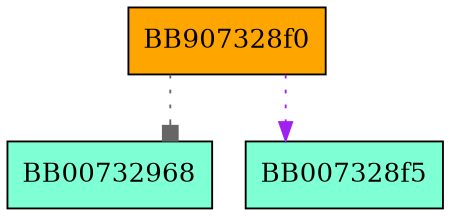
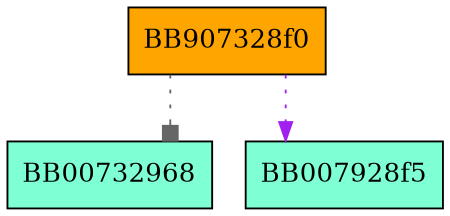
(344, 175) -> (344, 175)
